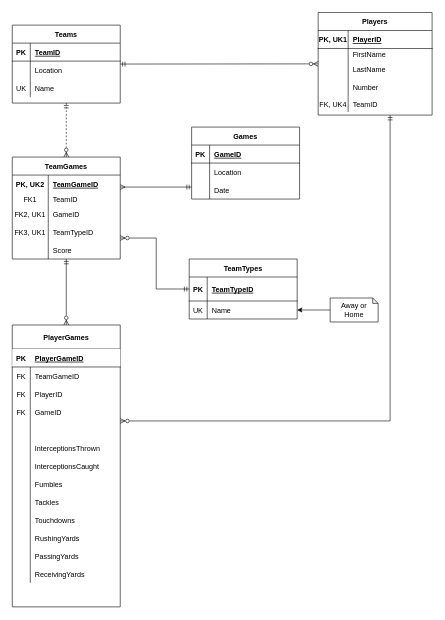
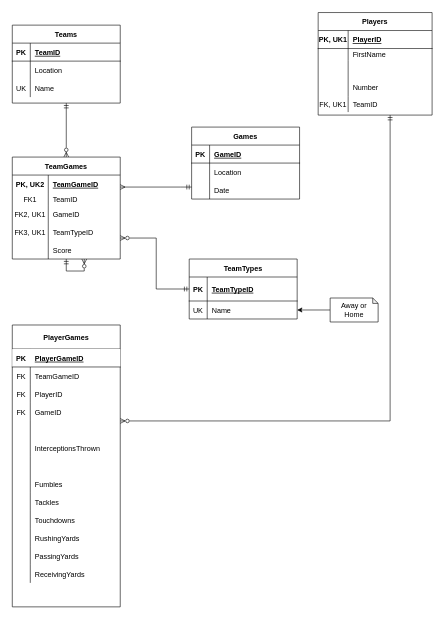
(274, 64) -> none
(390, 69) -> none
(333, 104) -> (333, 104)
(66, 125) -> (66, 125)
(66, 291) -> (74, 271)
(75, 466) -> none
